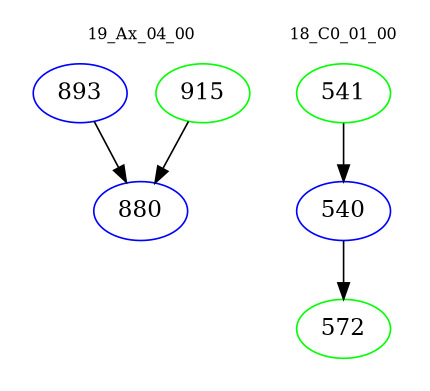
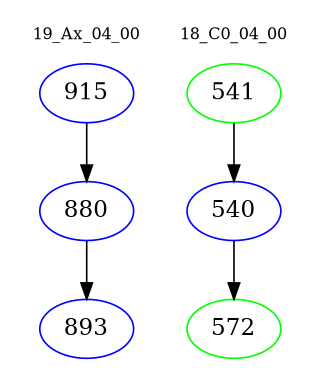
(344, 35) -> (234, 35)
(203, 93) -> (87, 93)
(106, 144) -> (87, 262)
